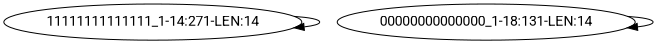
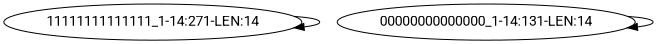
(486, 22) -> (486, 22)
